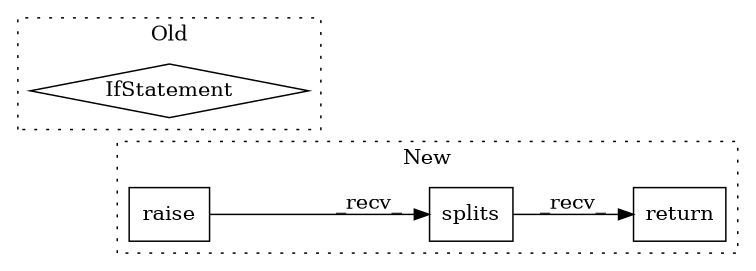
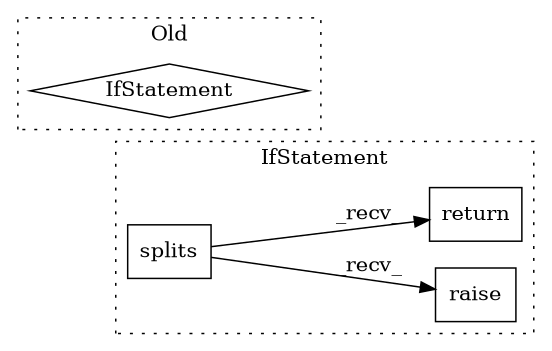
(428, 159) -> (325, 159)
(312, 214) -> (316, 272)
